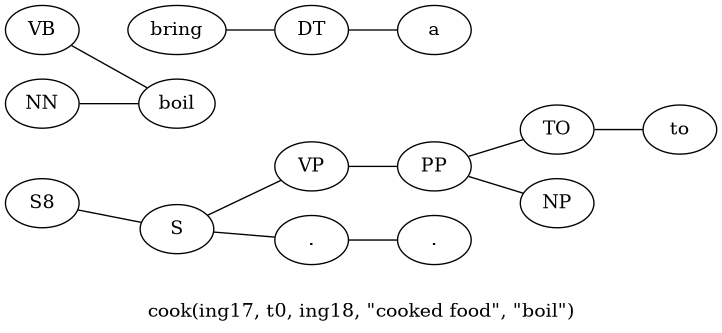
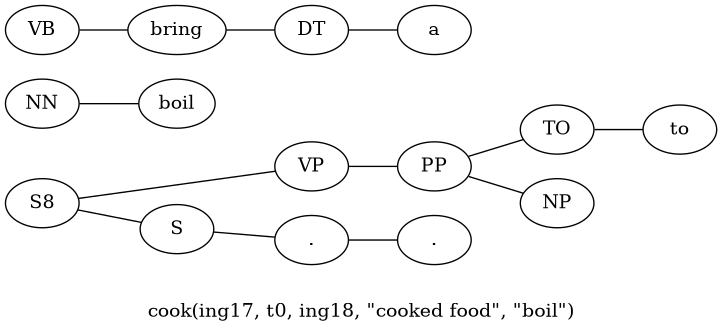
(109, 67) -> (104, 30)
(244, 198) -> (177, 185)
